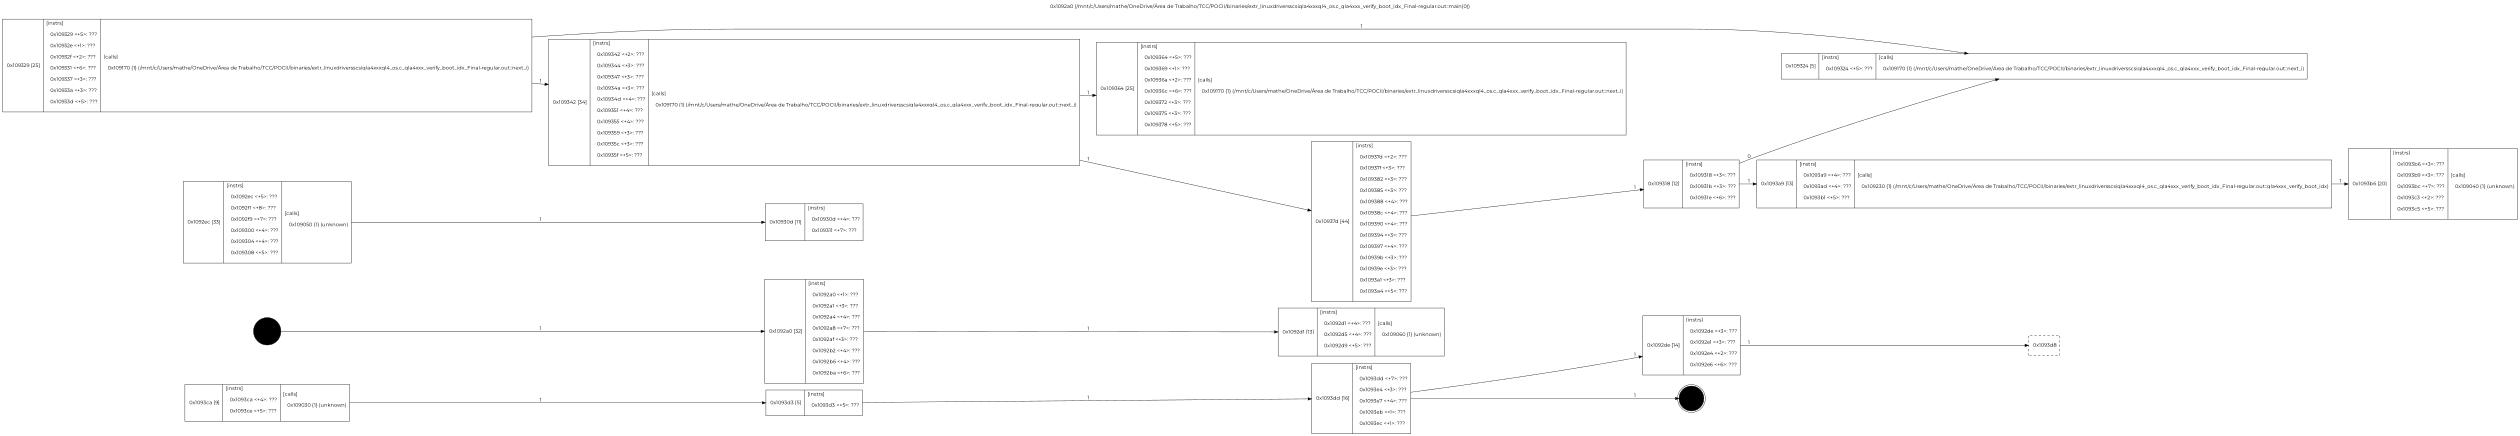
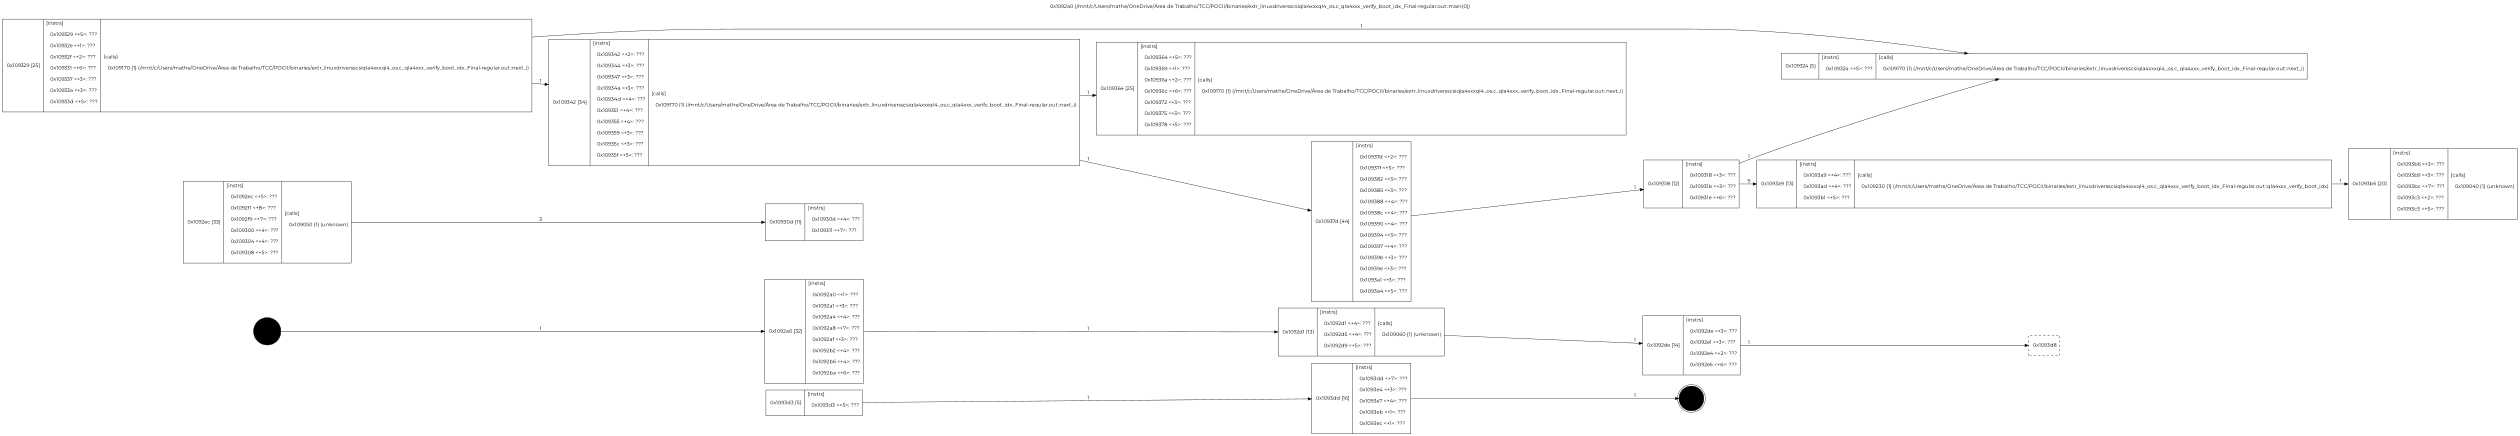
(1748, 157) -> (1748, 157)
(1748, 181) -> (1748, 181)
(540, 220) -> (540, 220)
(1525, 376) -> (1542, 339)
(267, 403) -> none
